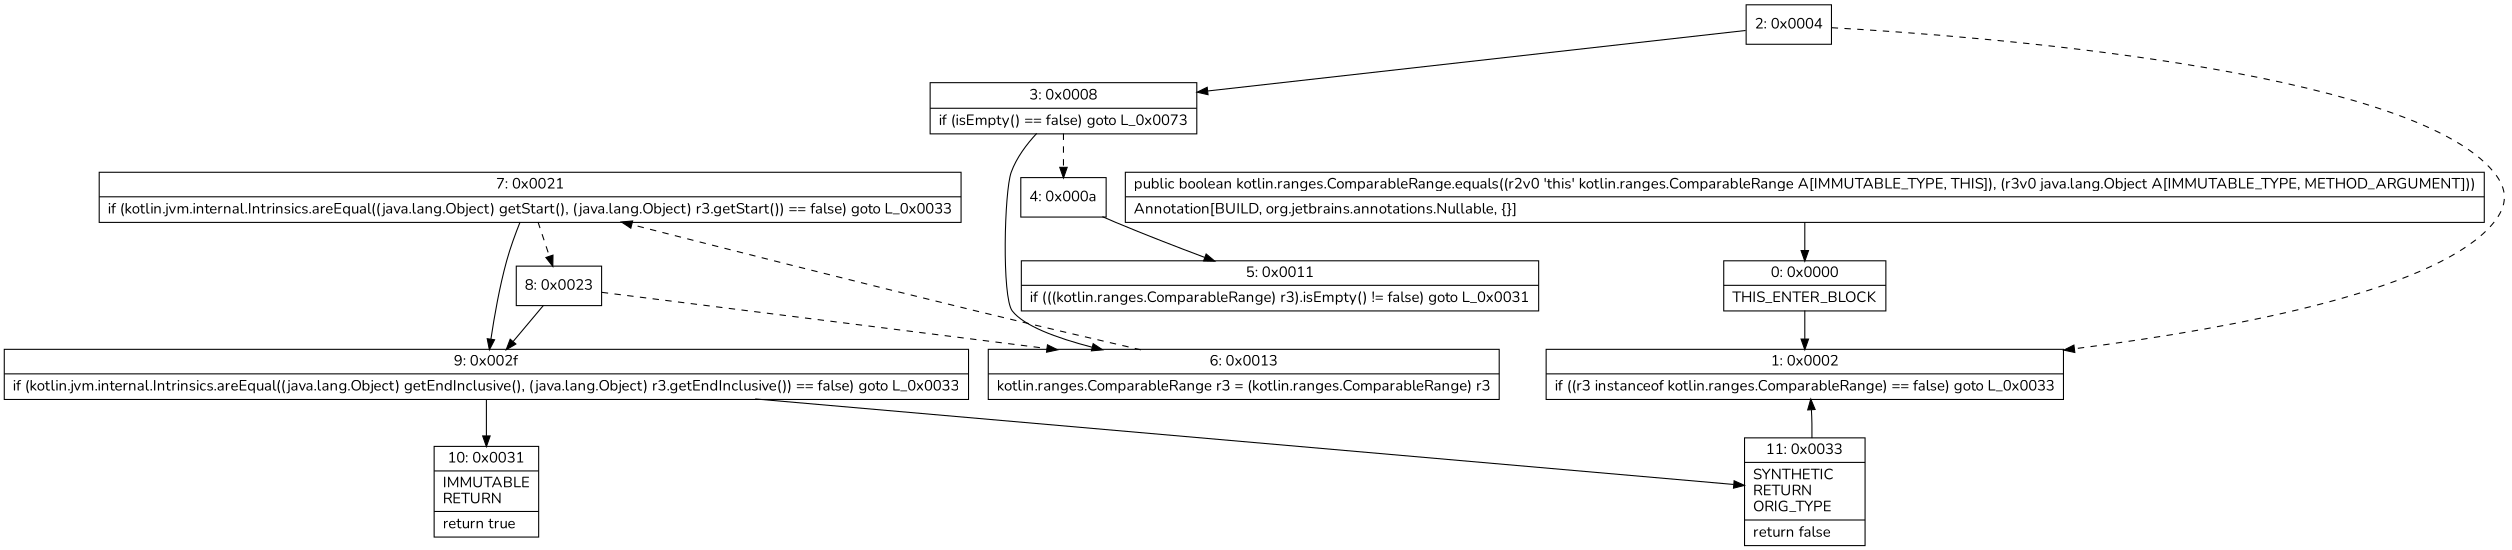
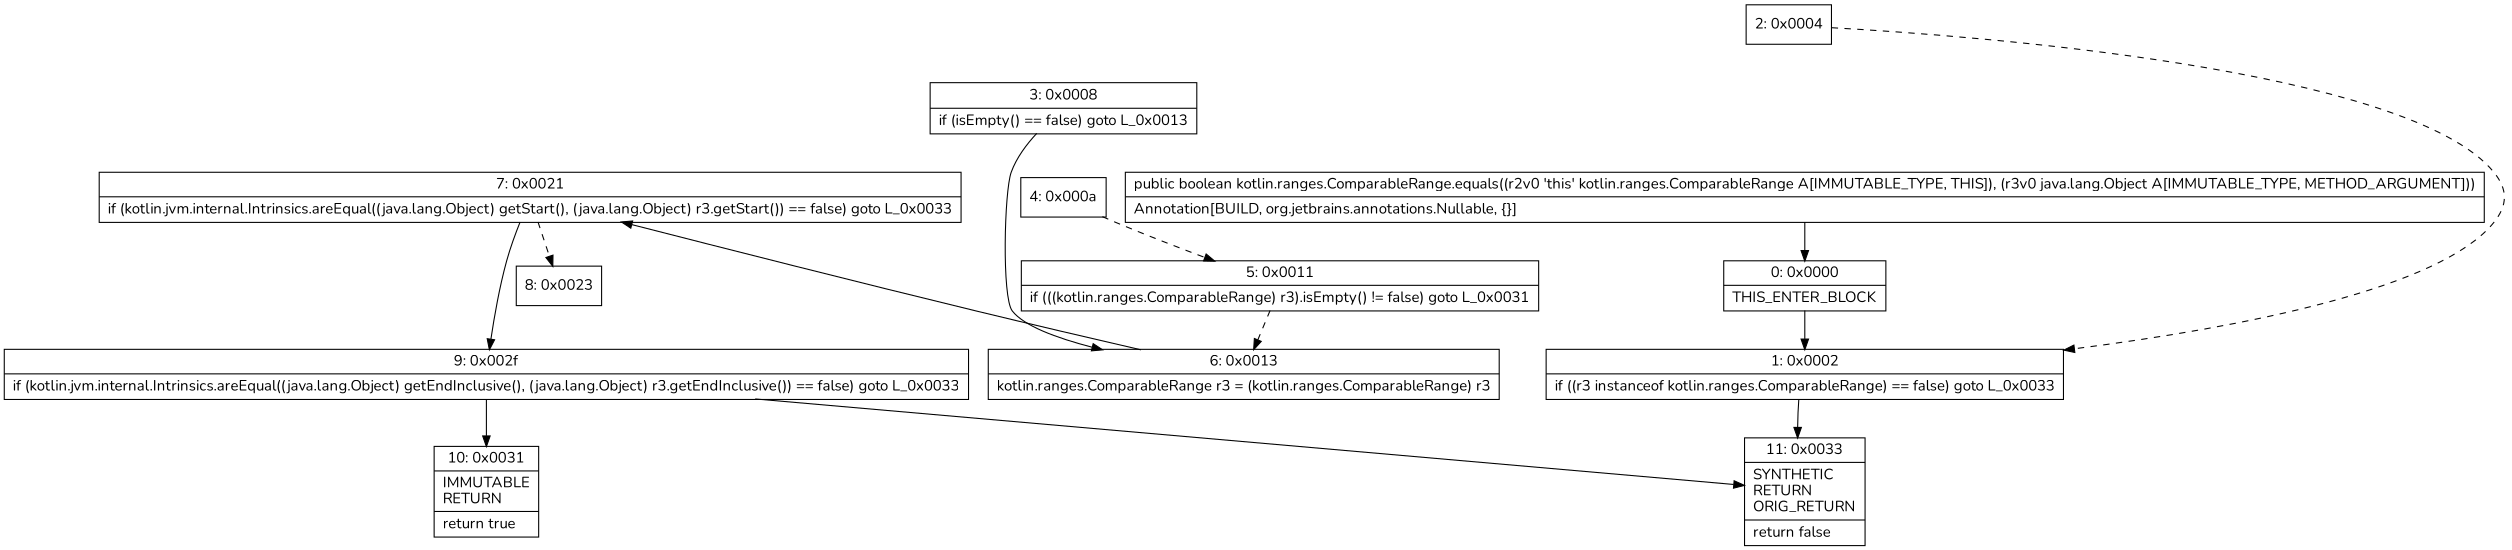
(1477, 61) -> none
(1063, 121) -> (1063, 121)
(1063, 150) -> none
(1153, 238) -> (1153, 238)
(886, 289) -> (886, 289)
(824, 320) -> (1264, 325)
(528, 323) -> none
(1812, 424) -> (1798, 413)
(1793, 507) -> (1805, 507)
